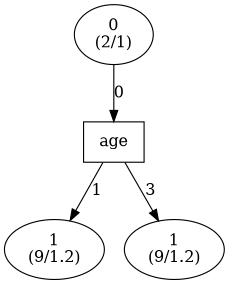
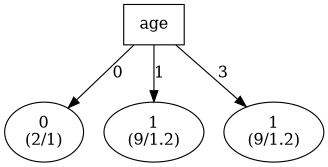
(114, 88) -> (105, 73)
